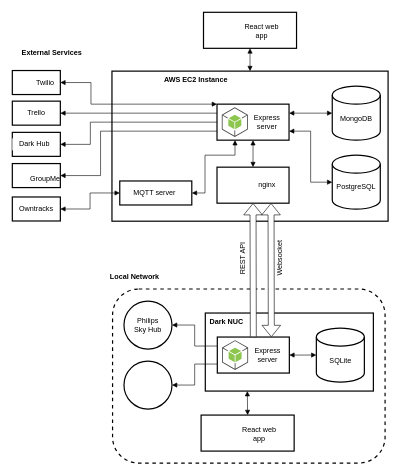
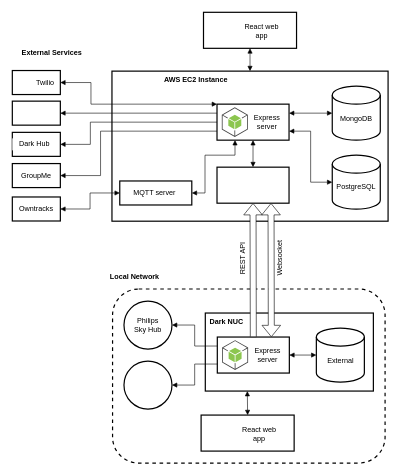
(36, 113) -> none
(45, 179) -> (36, 176)
(267, 185) -> none
(341, 361) -> (341, 361)
